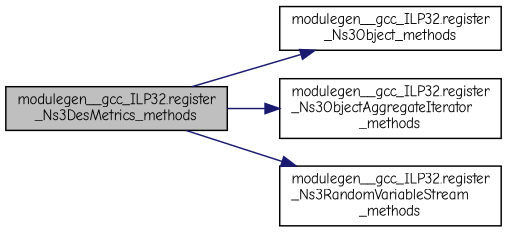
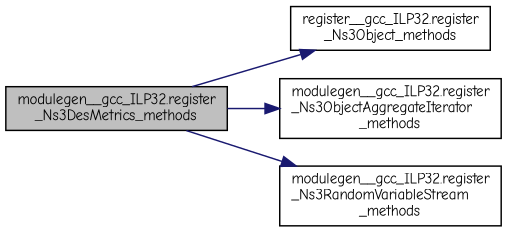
(390, 28) -> (390, 28)
